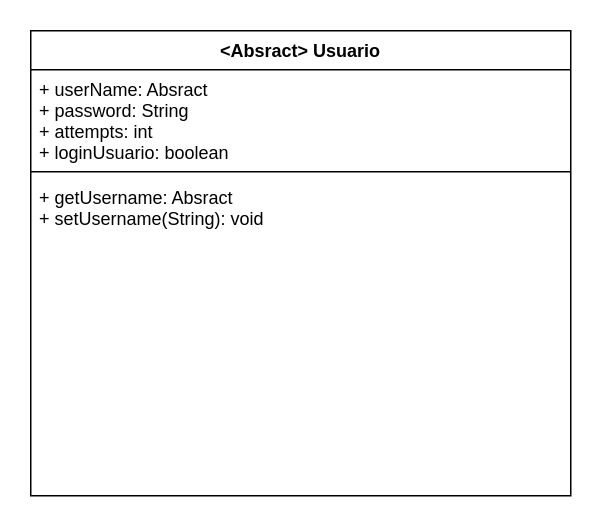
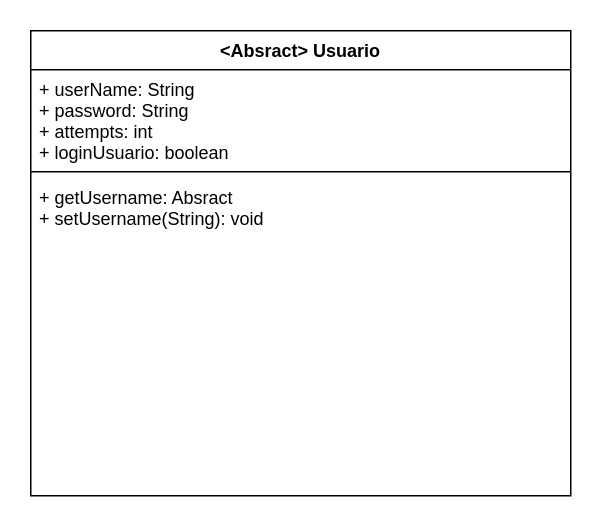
(128, 90) -> (120, 90)
